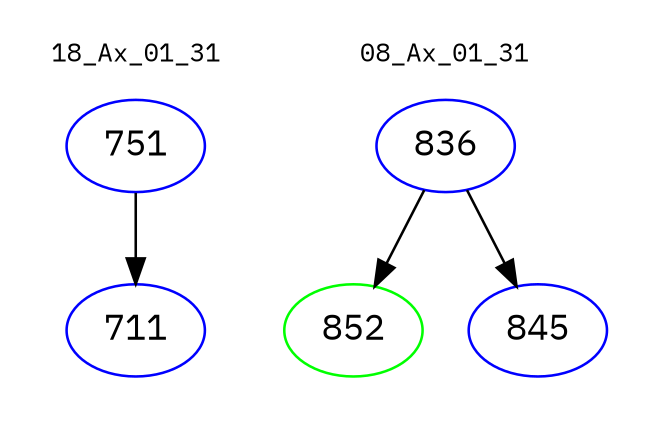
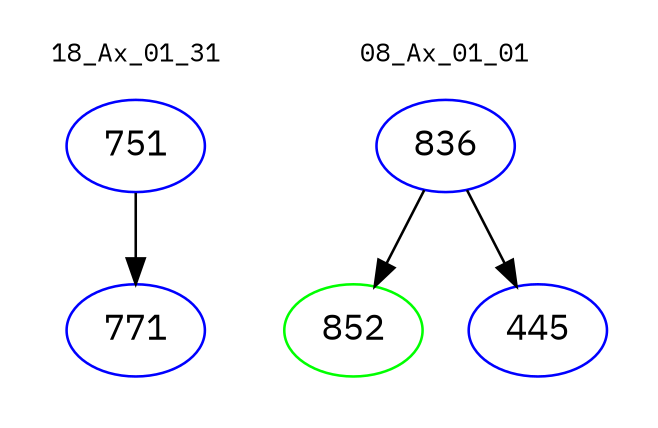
(446, 55) -> (446, 55)
(136, 330) -> (136, 330)
(538, 330) -> (538, 330)
